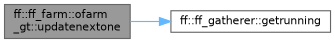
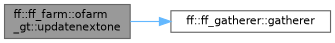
(251, 22) -> (251, 22)
